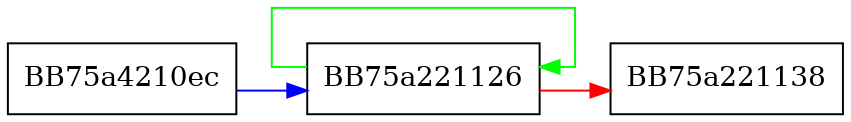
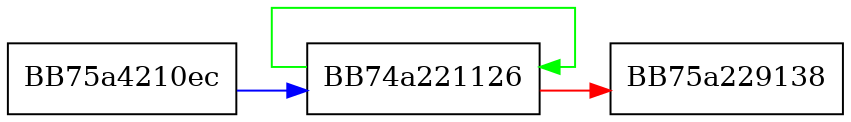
(423, 79) -> (423, 79)
(727, 79) -> (727, 79)
